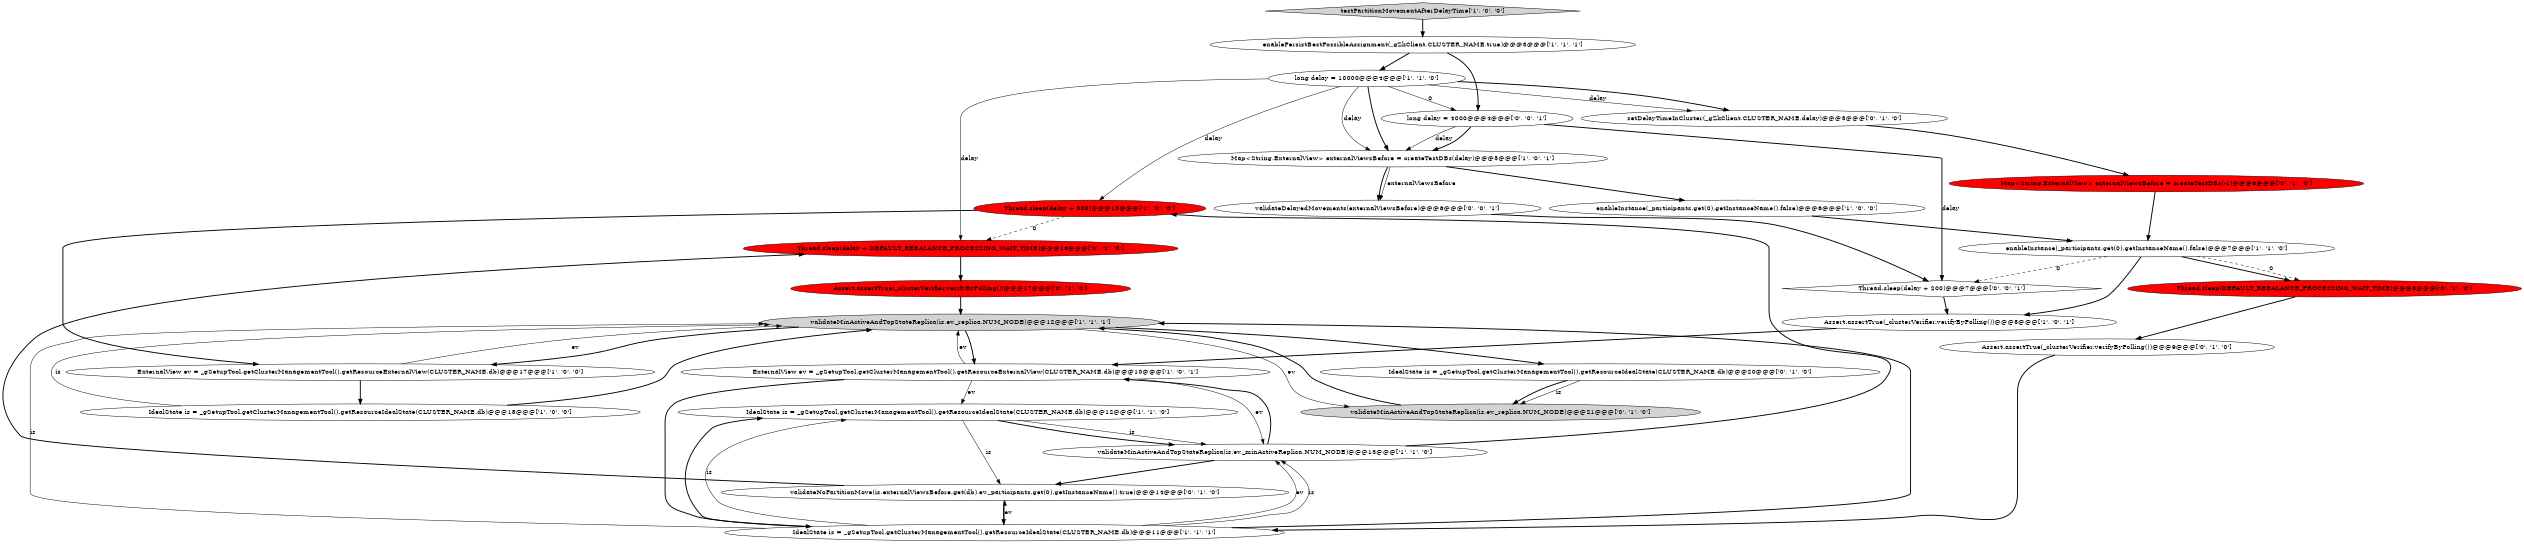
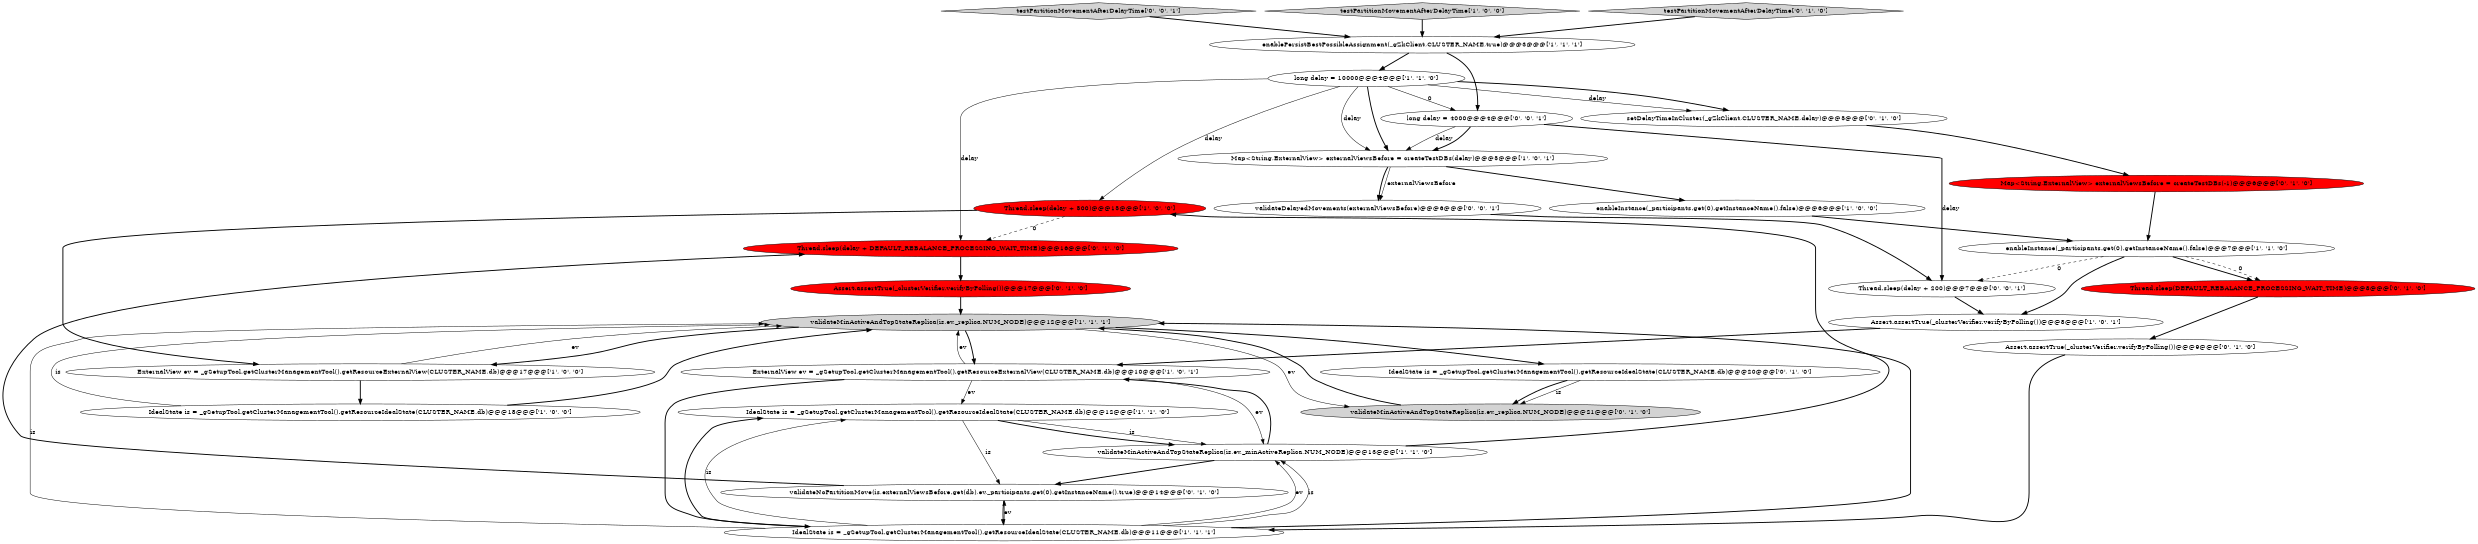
none -> (1099, 11)
none -> (1746, 11)
(1942, 289) -> (1942, 289)
